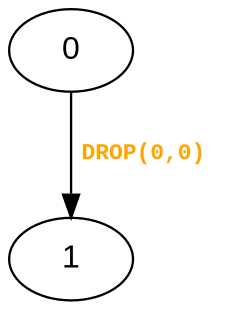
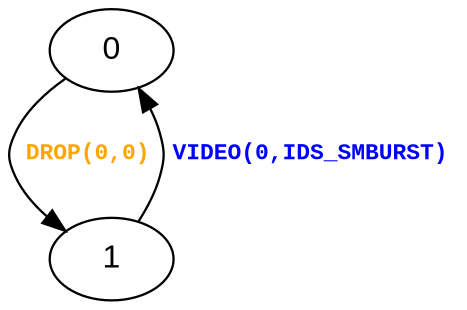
none -> (162, 166)
